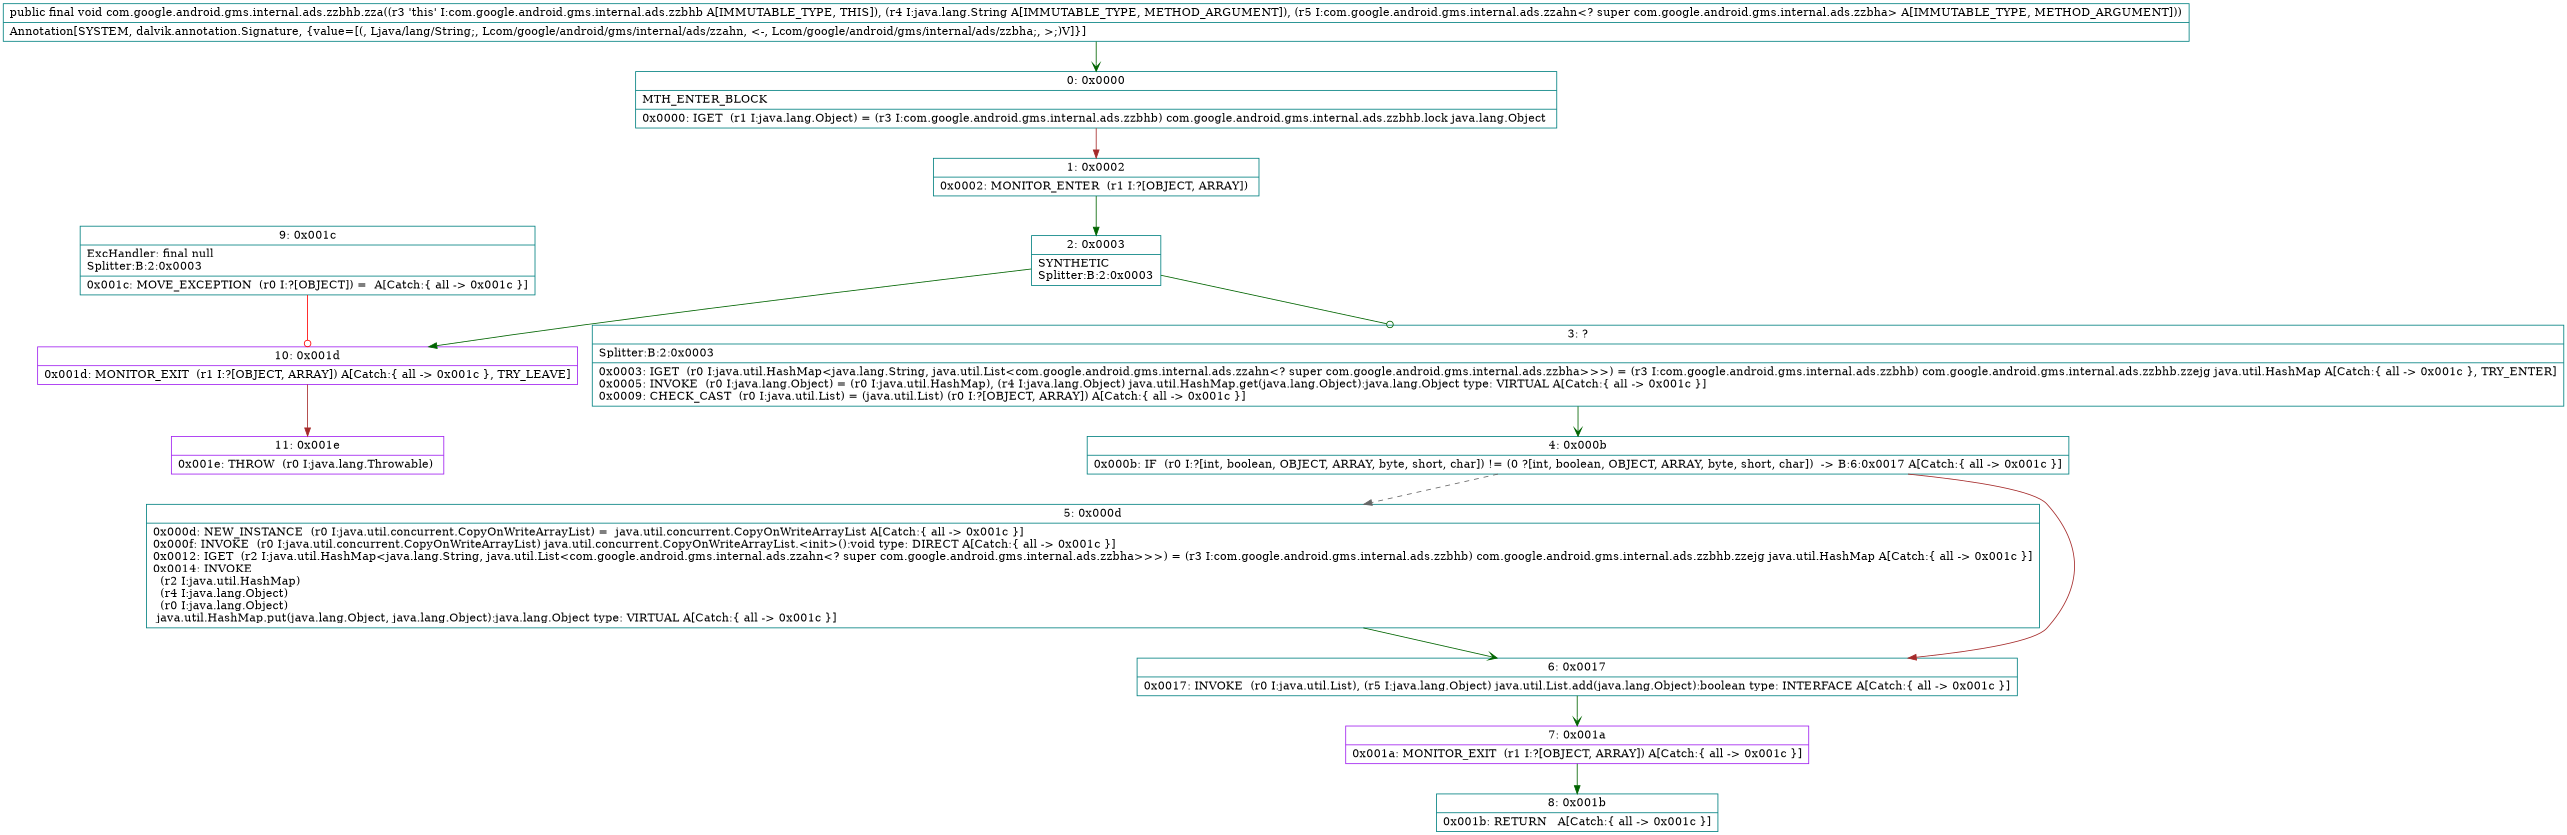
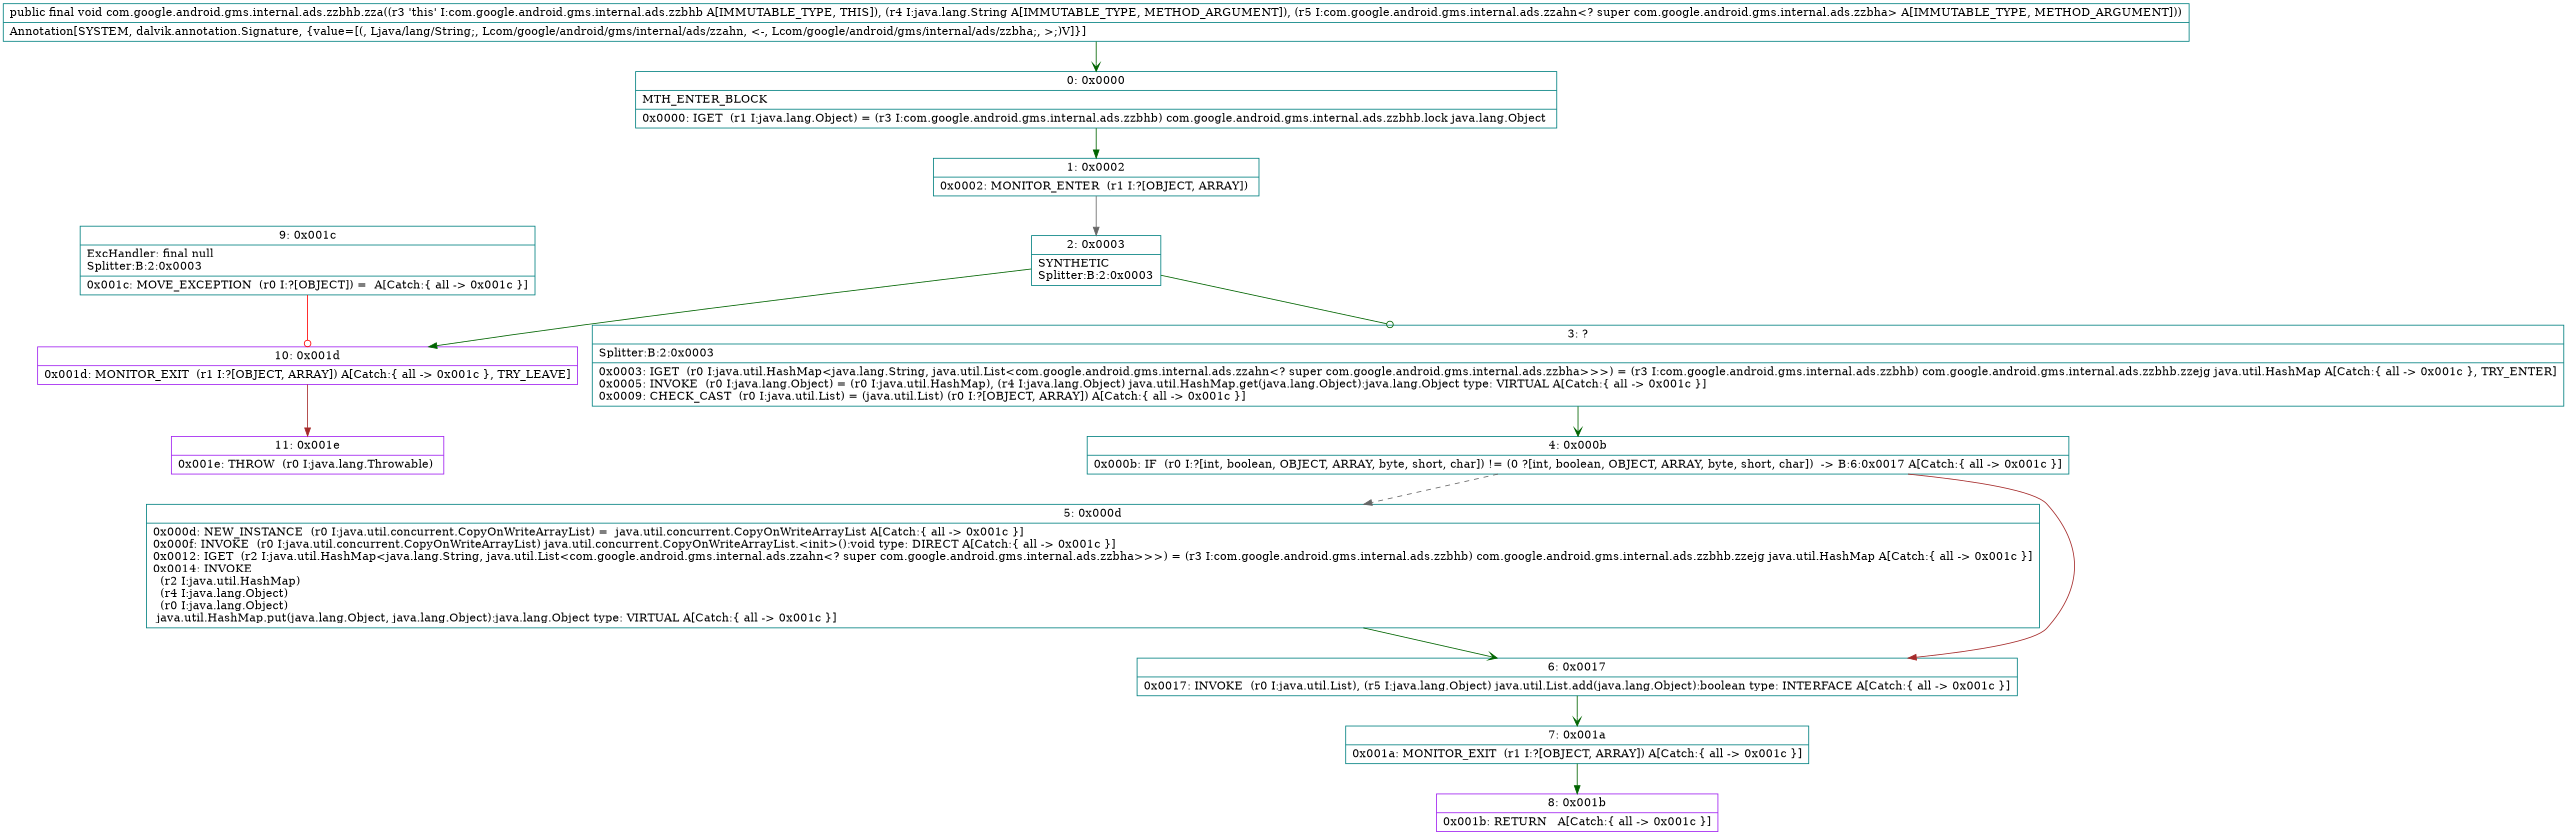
(1096, 139) -> (1096, 139)
(1096, 212) -> (1096, 212)
(1577, 745) -> (1577, 745)
(1577, 813) -> (1577, 813)
